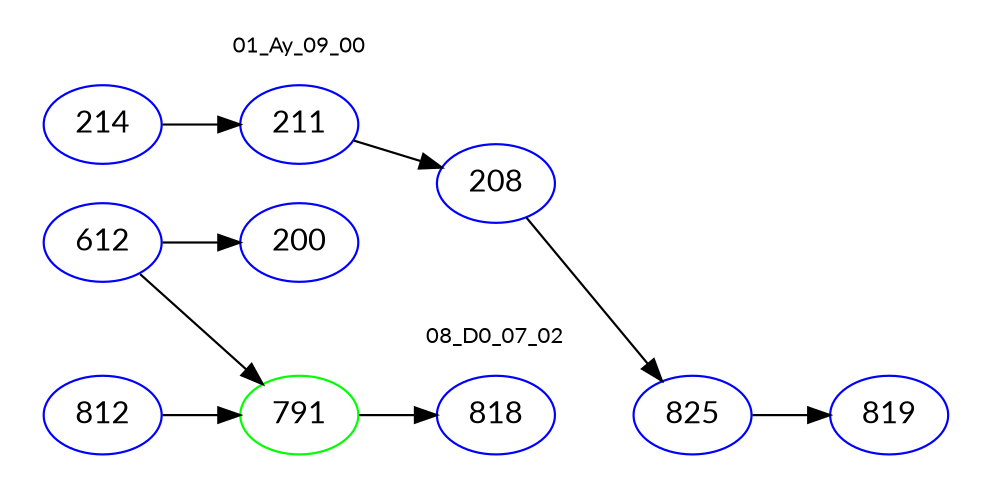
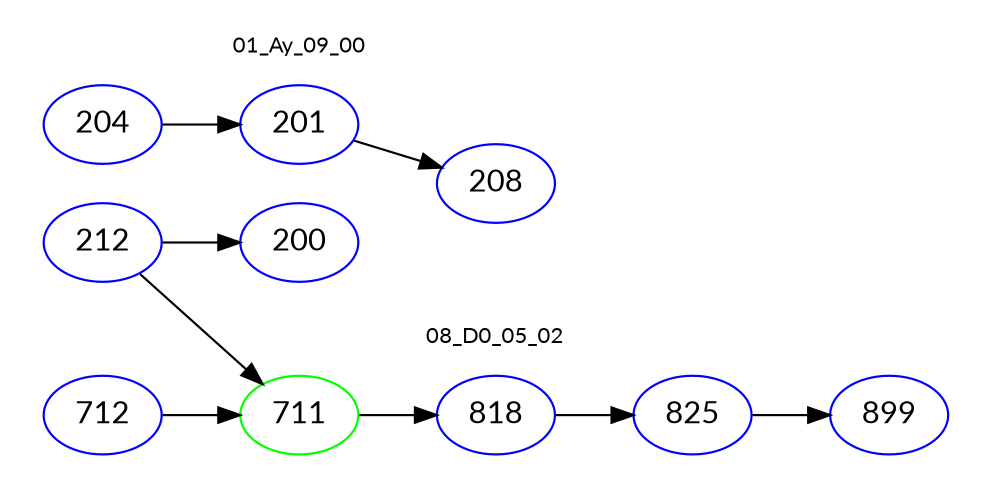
(103, 125) -> (103, 125)
(299, 125) -> (299, 125)
(103, 243) -> (103, 243)
(587, 291) -> (584, 415)
(496, 338) -> (496, 338)
(103, 415) -> (103, 415)
(299, 415) -> (299, 415)
(889, 415) -> (889, 415)
